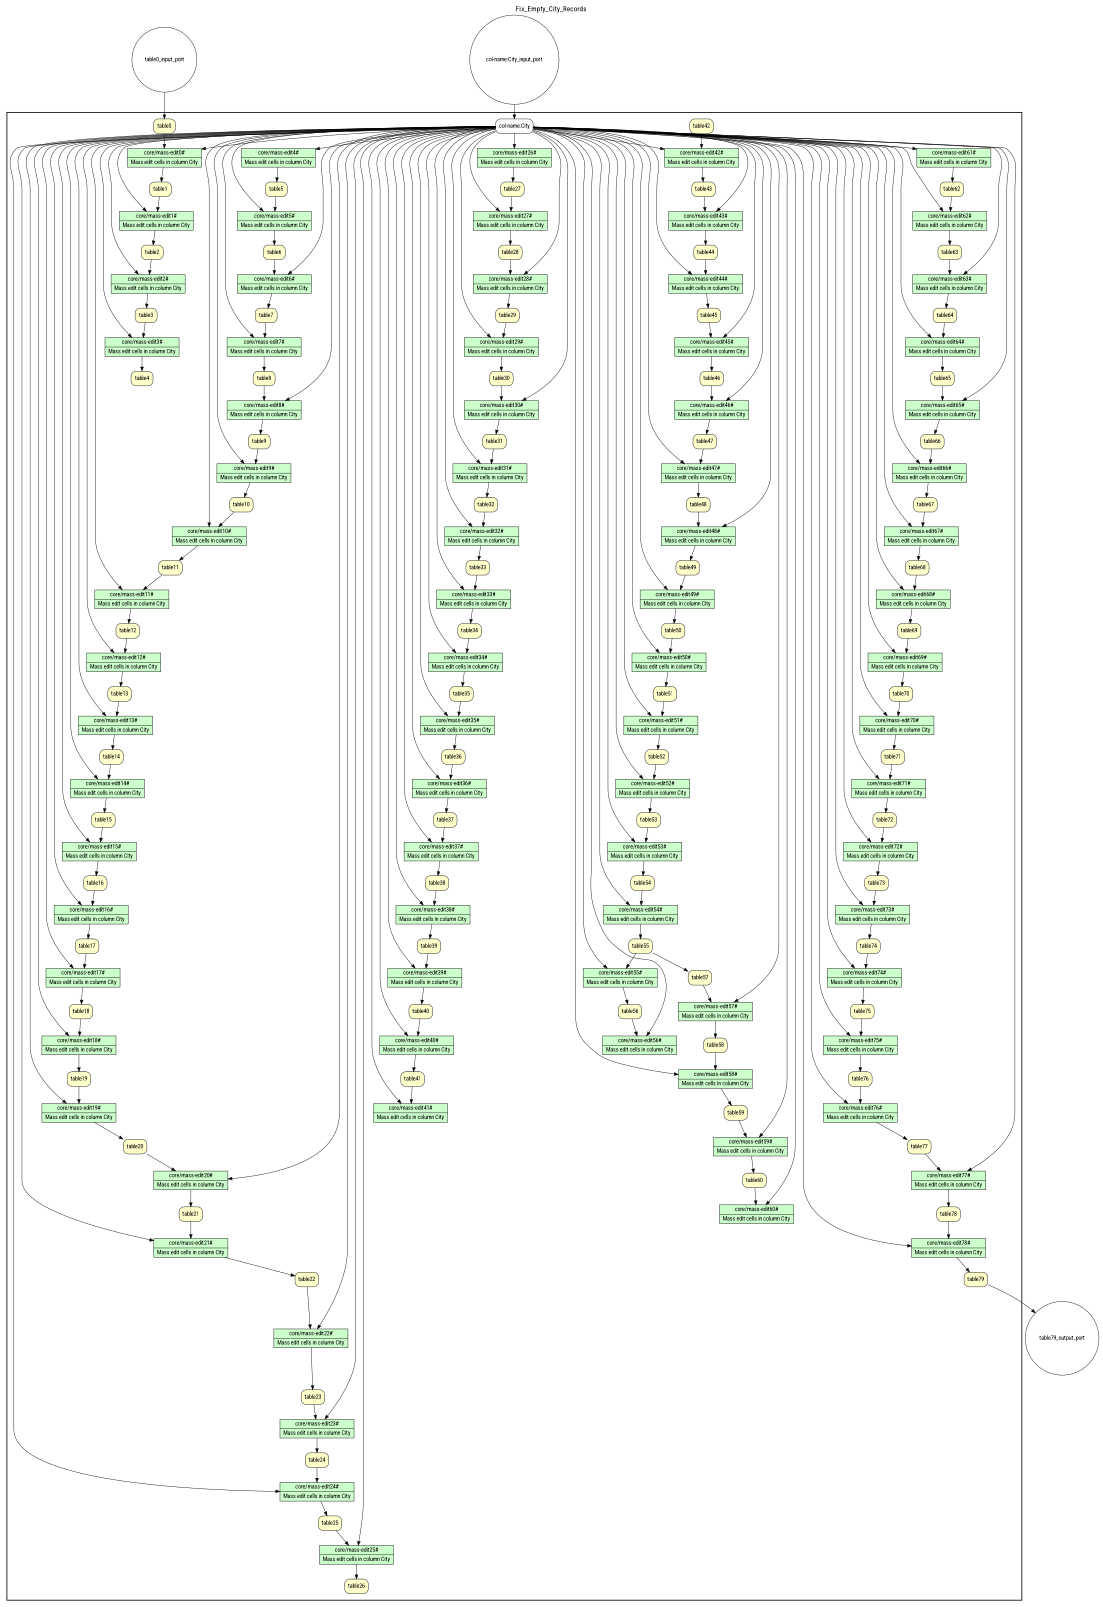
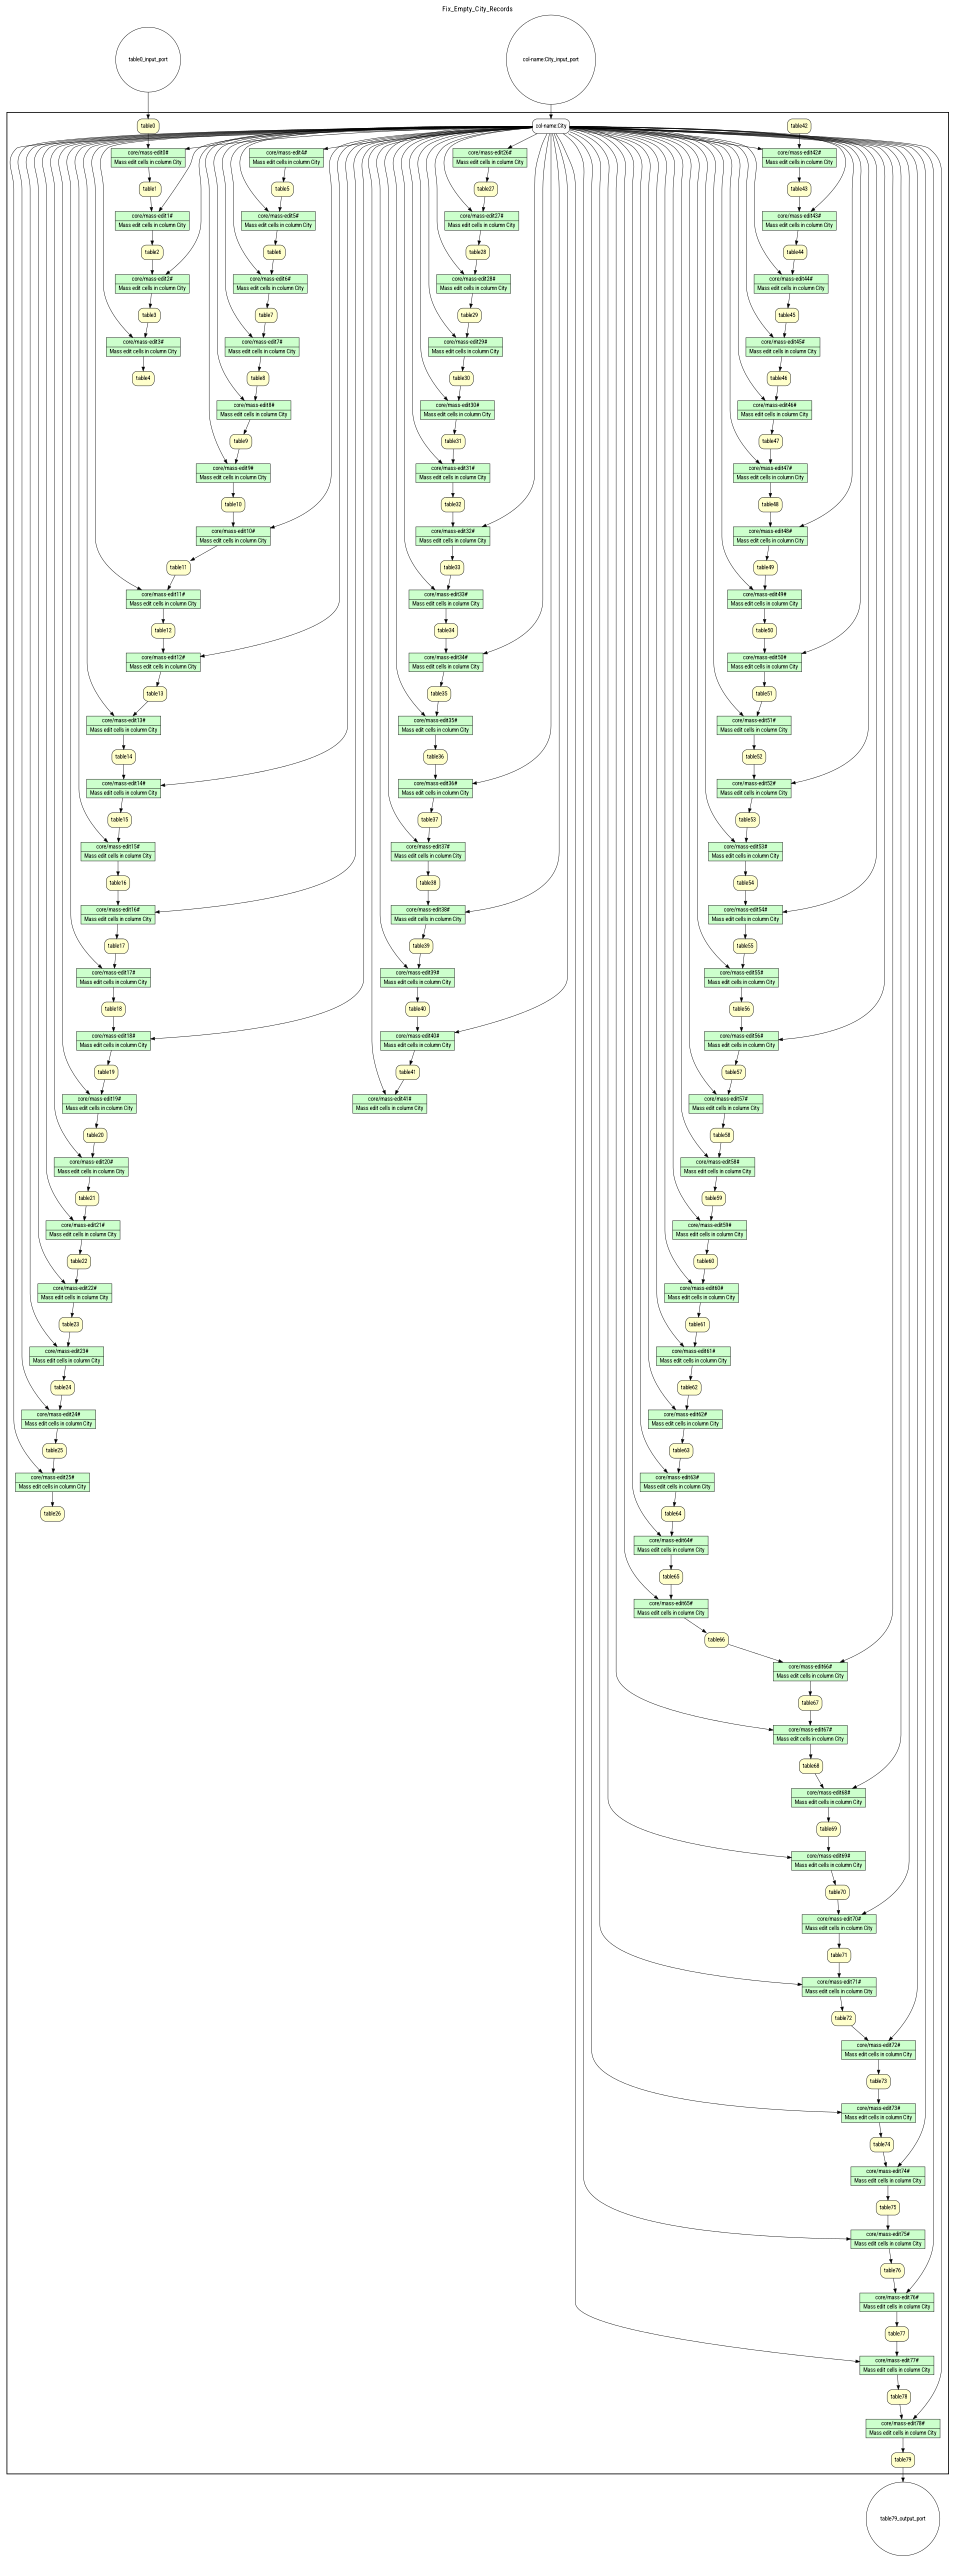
(668, 961) -> (738, 1056)
none -> (698, 1325)
